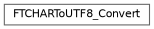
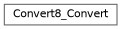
(77, 15) -> (61, 15)
